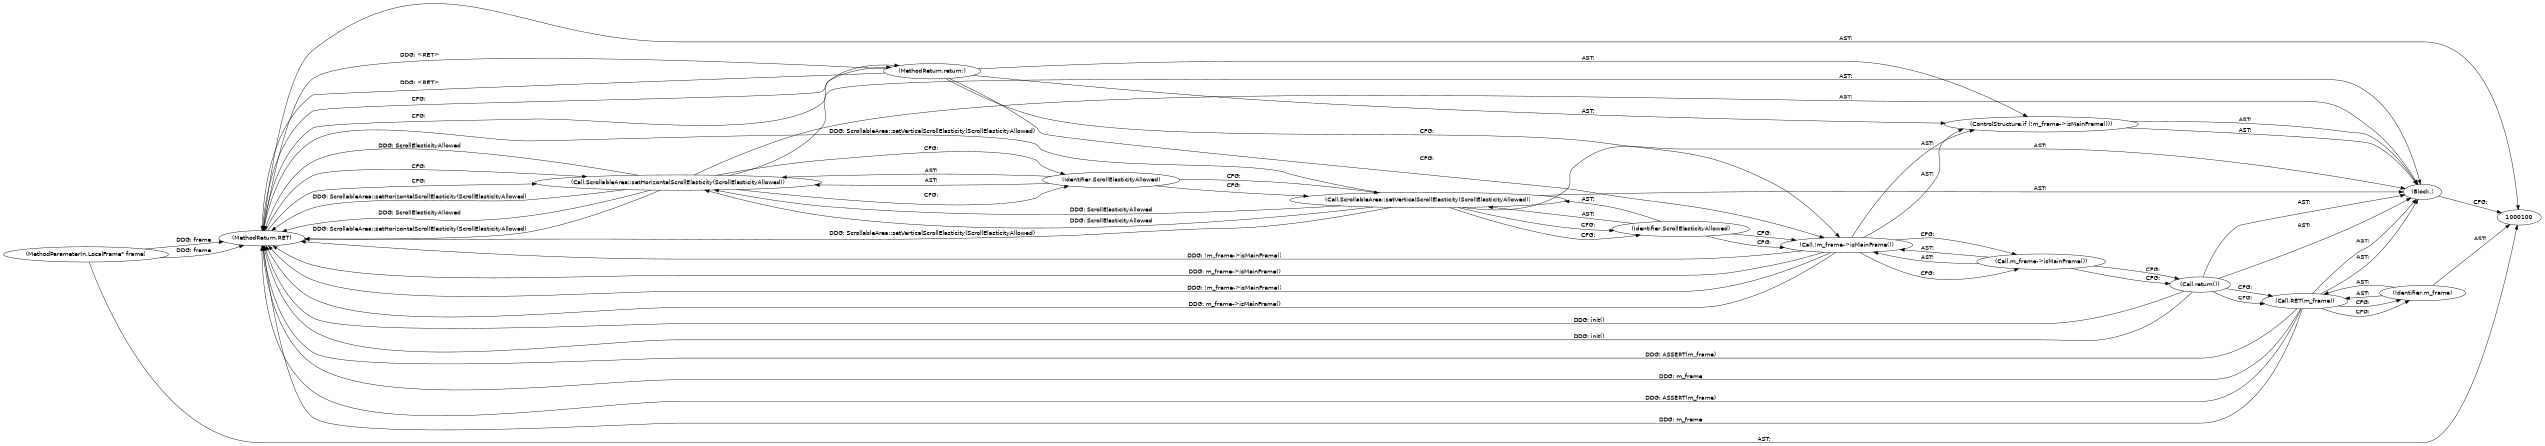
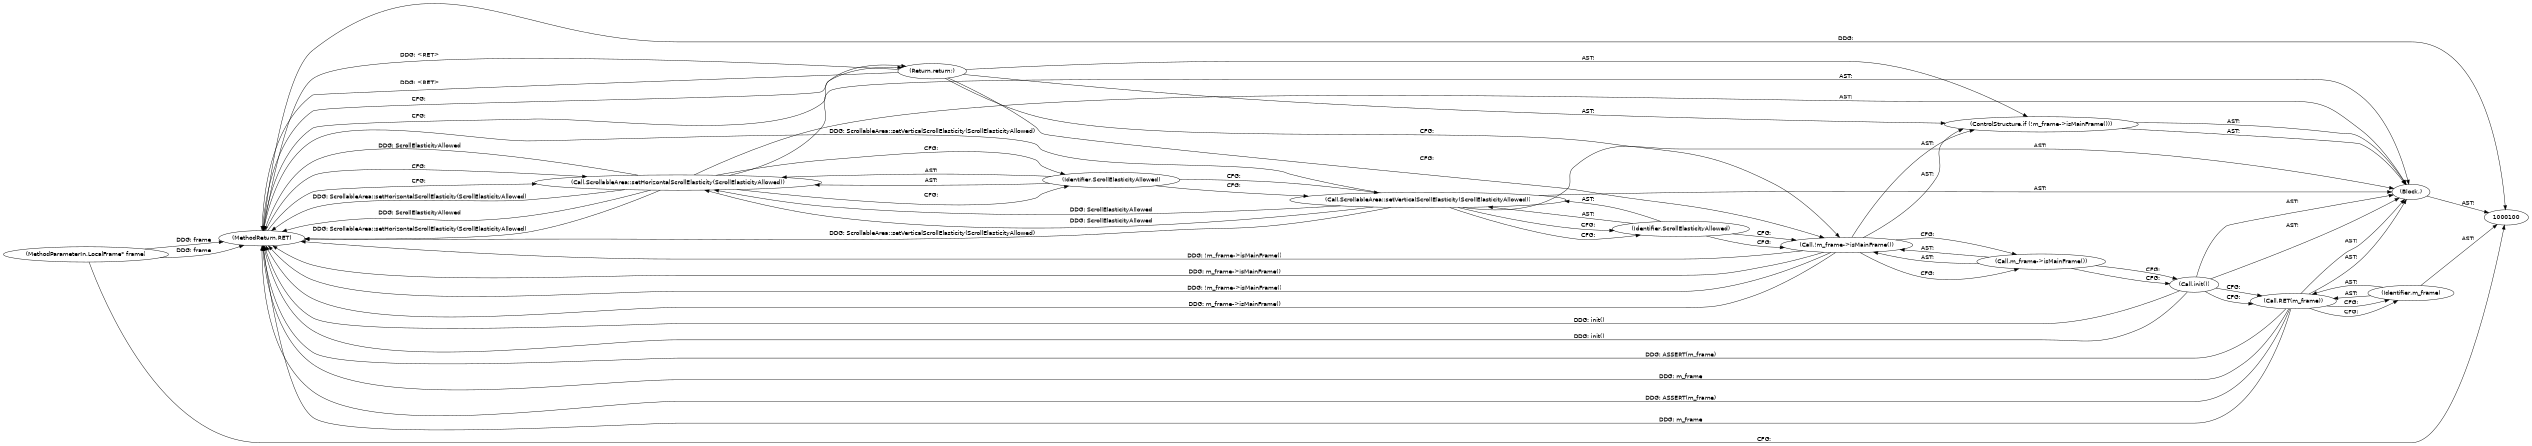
(1847, 39) -> (1847, 39)
(932, 71) -> (932, 71)
(2481, 202) -> (2469, 203)
(2200, 285) -> (2194, 285)
(1765, 439) -> (1765, 439)
